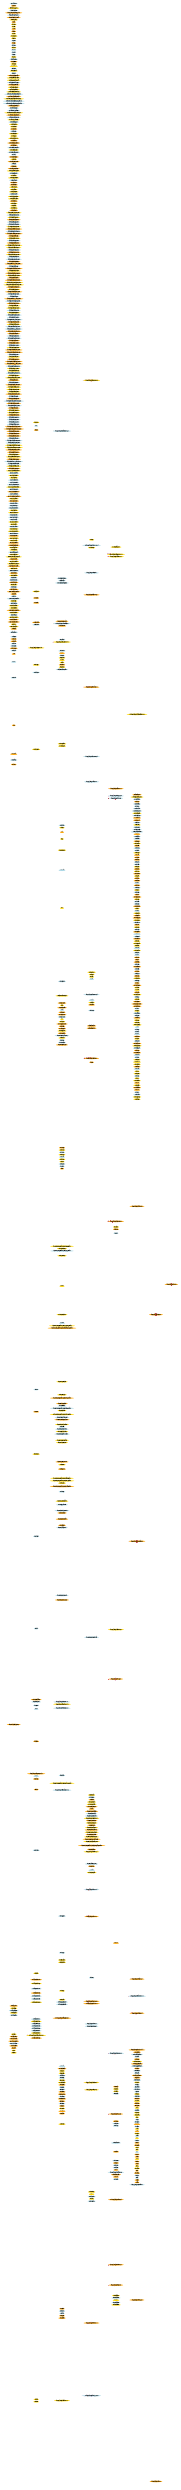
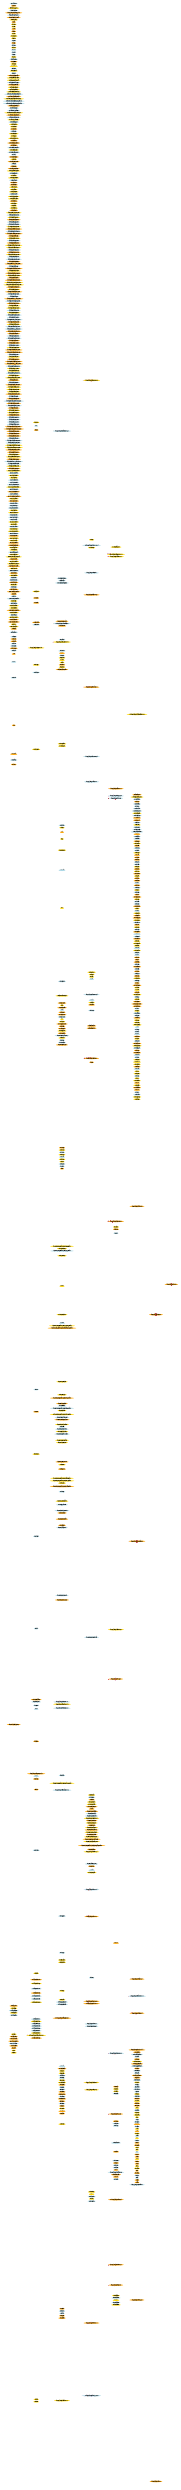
(62, 670) -> (62, 670)
